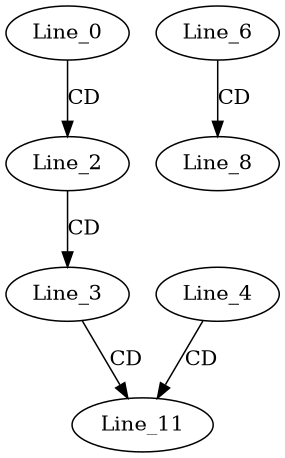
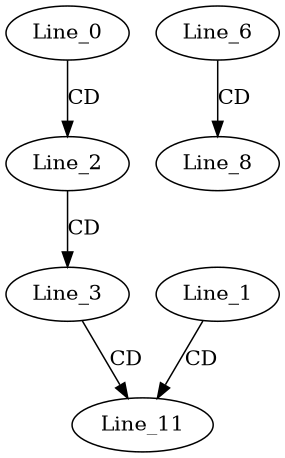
(218, 294) -> (218, 294)
